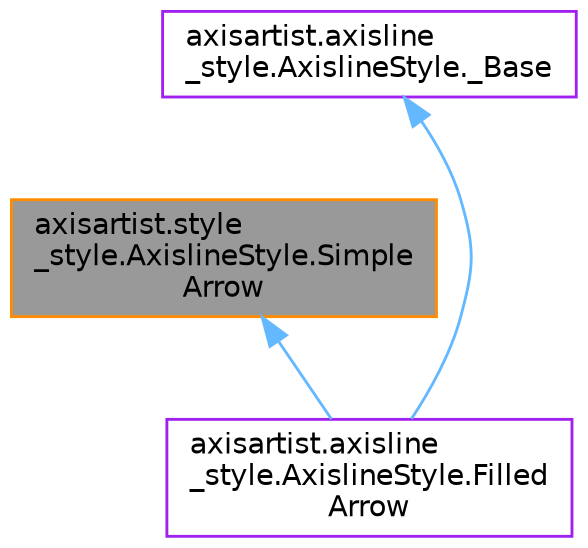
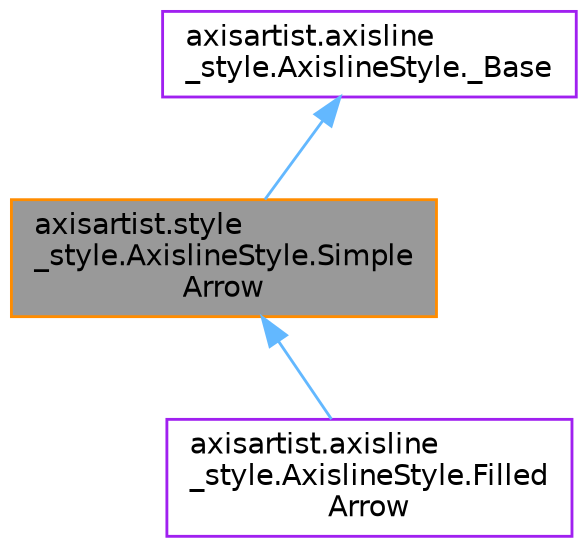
(470, 271) -> (294, 160)
